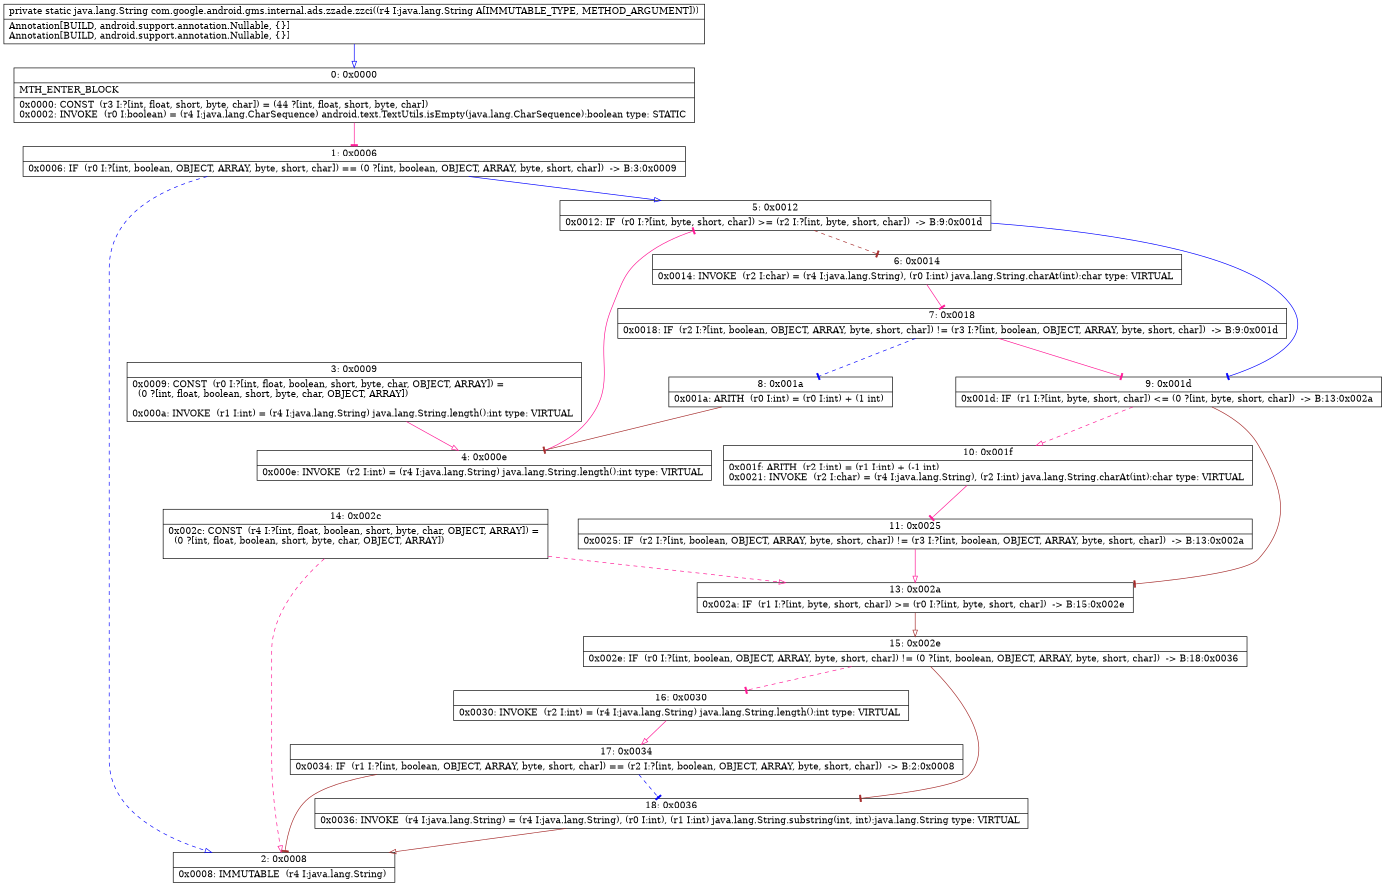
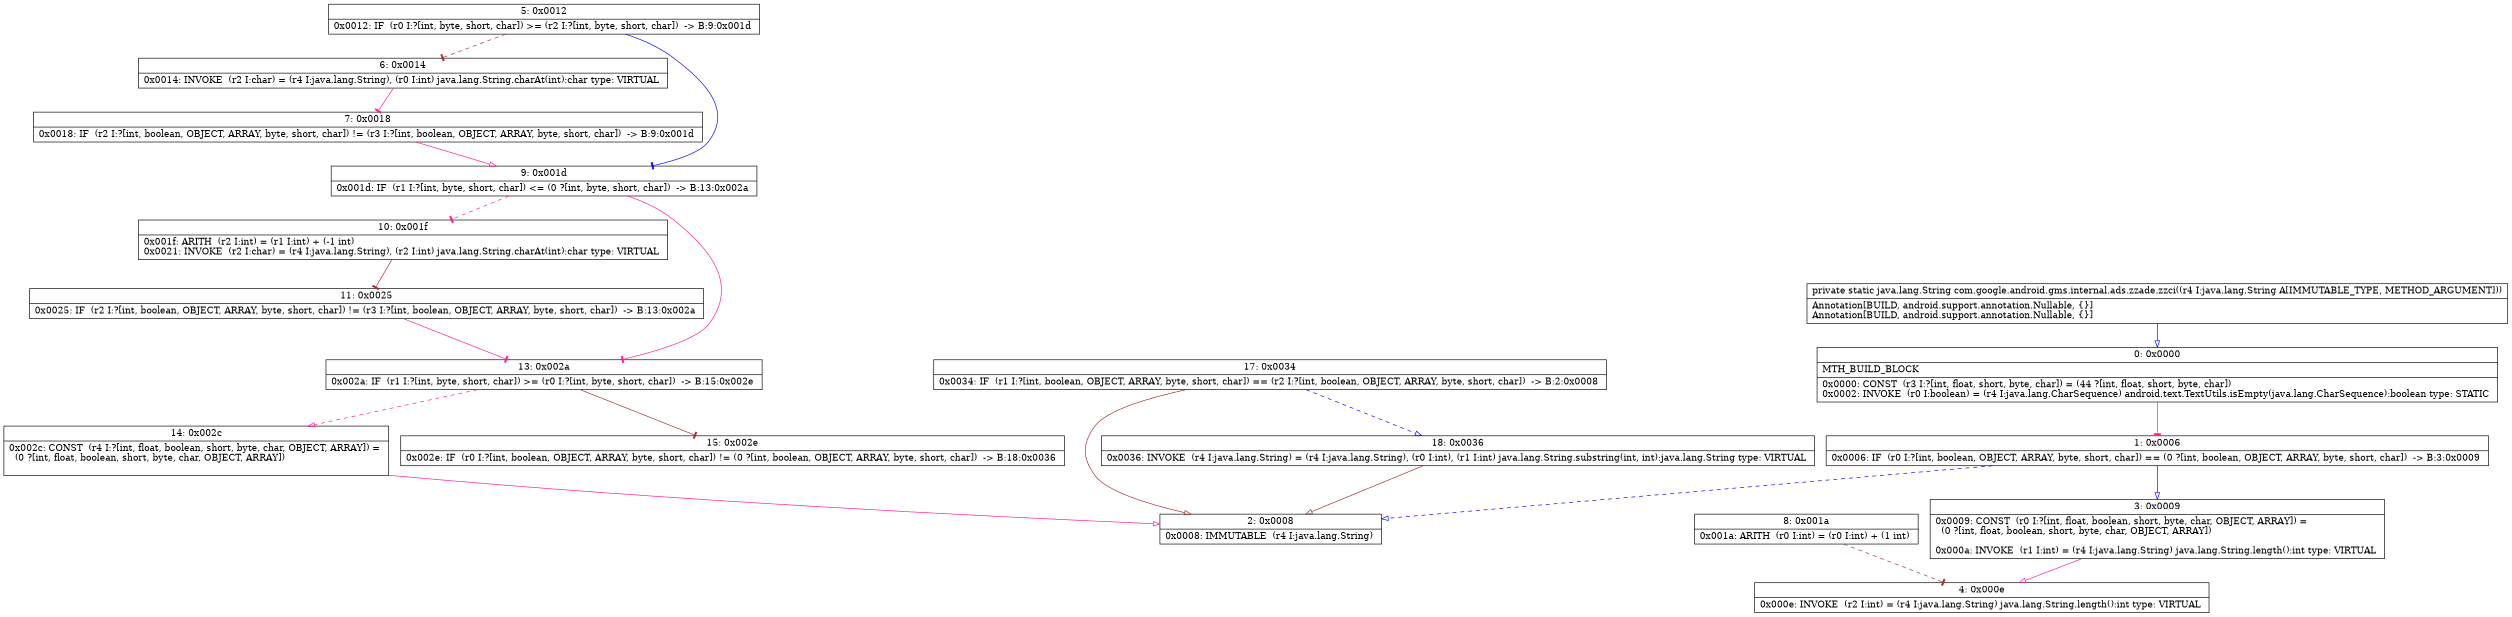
(69, 90) -> (1871, 370)
(562, 188) -> (2157, 479)
(605, 334) -> none
(868, 357) -> none
(1059, 357) -> (453, 153)
(1088, 425) -> (481, 207)
(634, 428) -> (1893, 563)
(950, 501) -> (384, 273)
(1275, 534) -> (721, 285)
(915, 562) -> (454, 338)
(664, 569) -> (396, 407)
(915, 621) -> (637, 412)
(272, 694) -> (771, 504)
(681, 706) -> none
(973, 768) -> none
(648, 785) -> (1361, 411)
(315, 794) -> (1085, 450)
